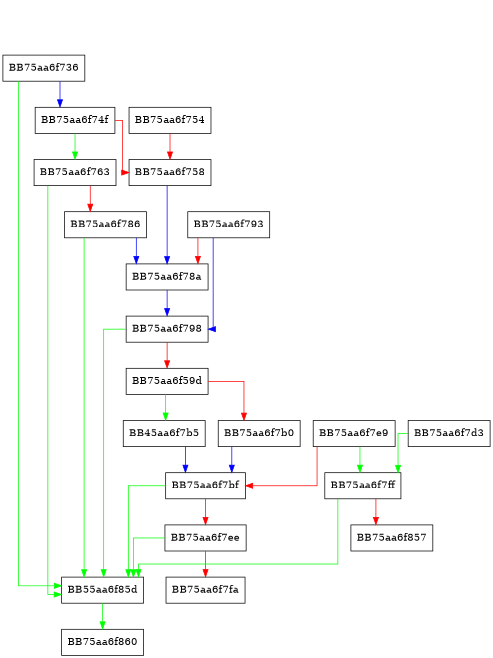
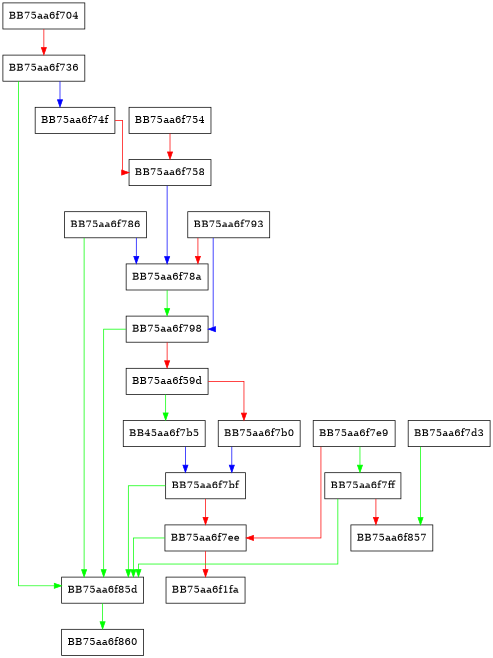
none -> (44, 16)
(75, 173) -> none
(167, 299) -> (167, 299)
(398, 444) -> (421, 482)
(304, 486) -> (321, 526)
(103, 590) -> (103, 590)
(206, 590) -> (206, 590)
